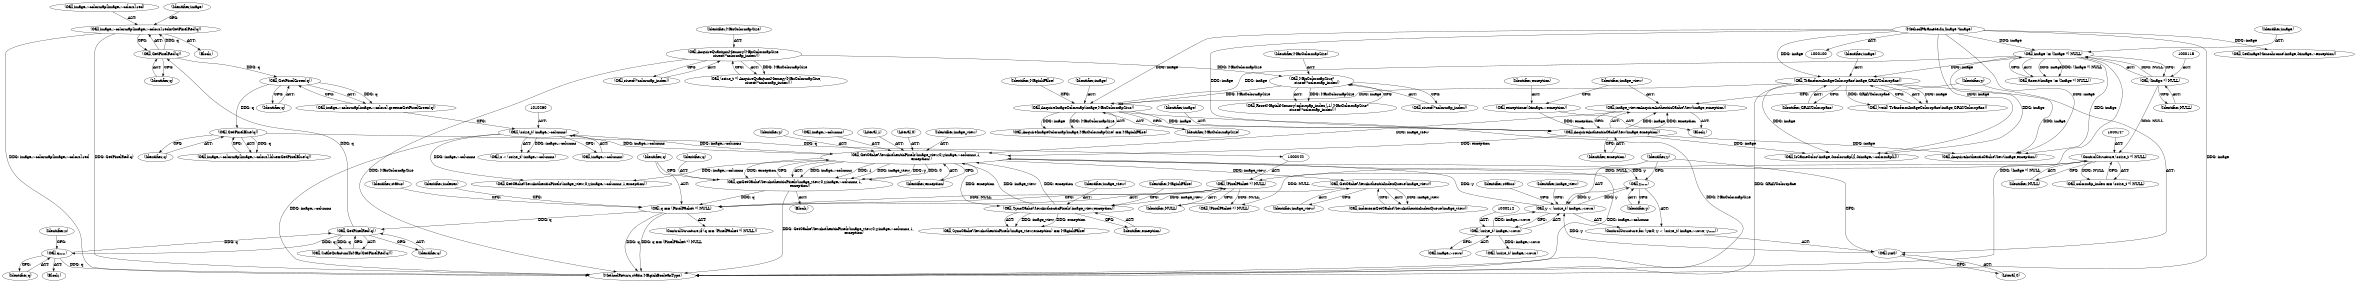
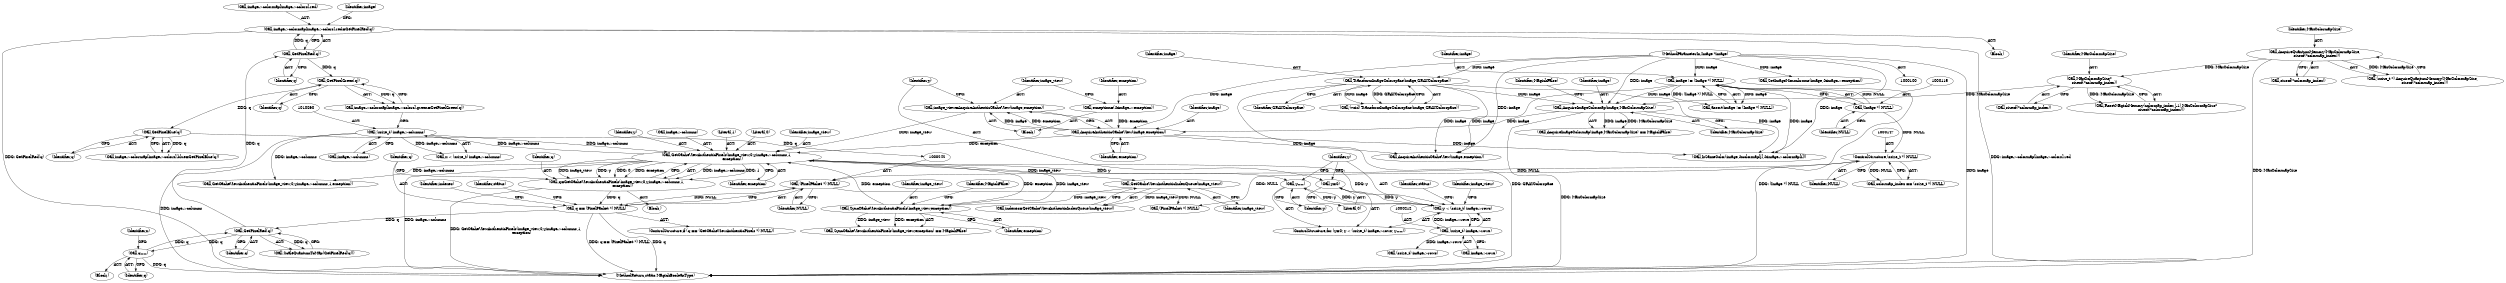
(1950, 66) -> none
(711, 231) -> (711, 231)
(1788, 243) -> (1369, 197)
